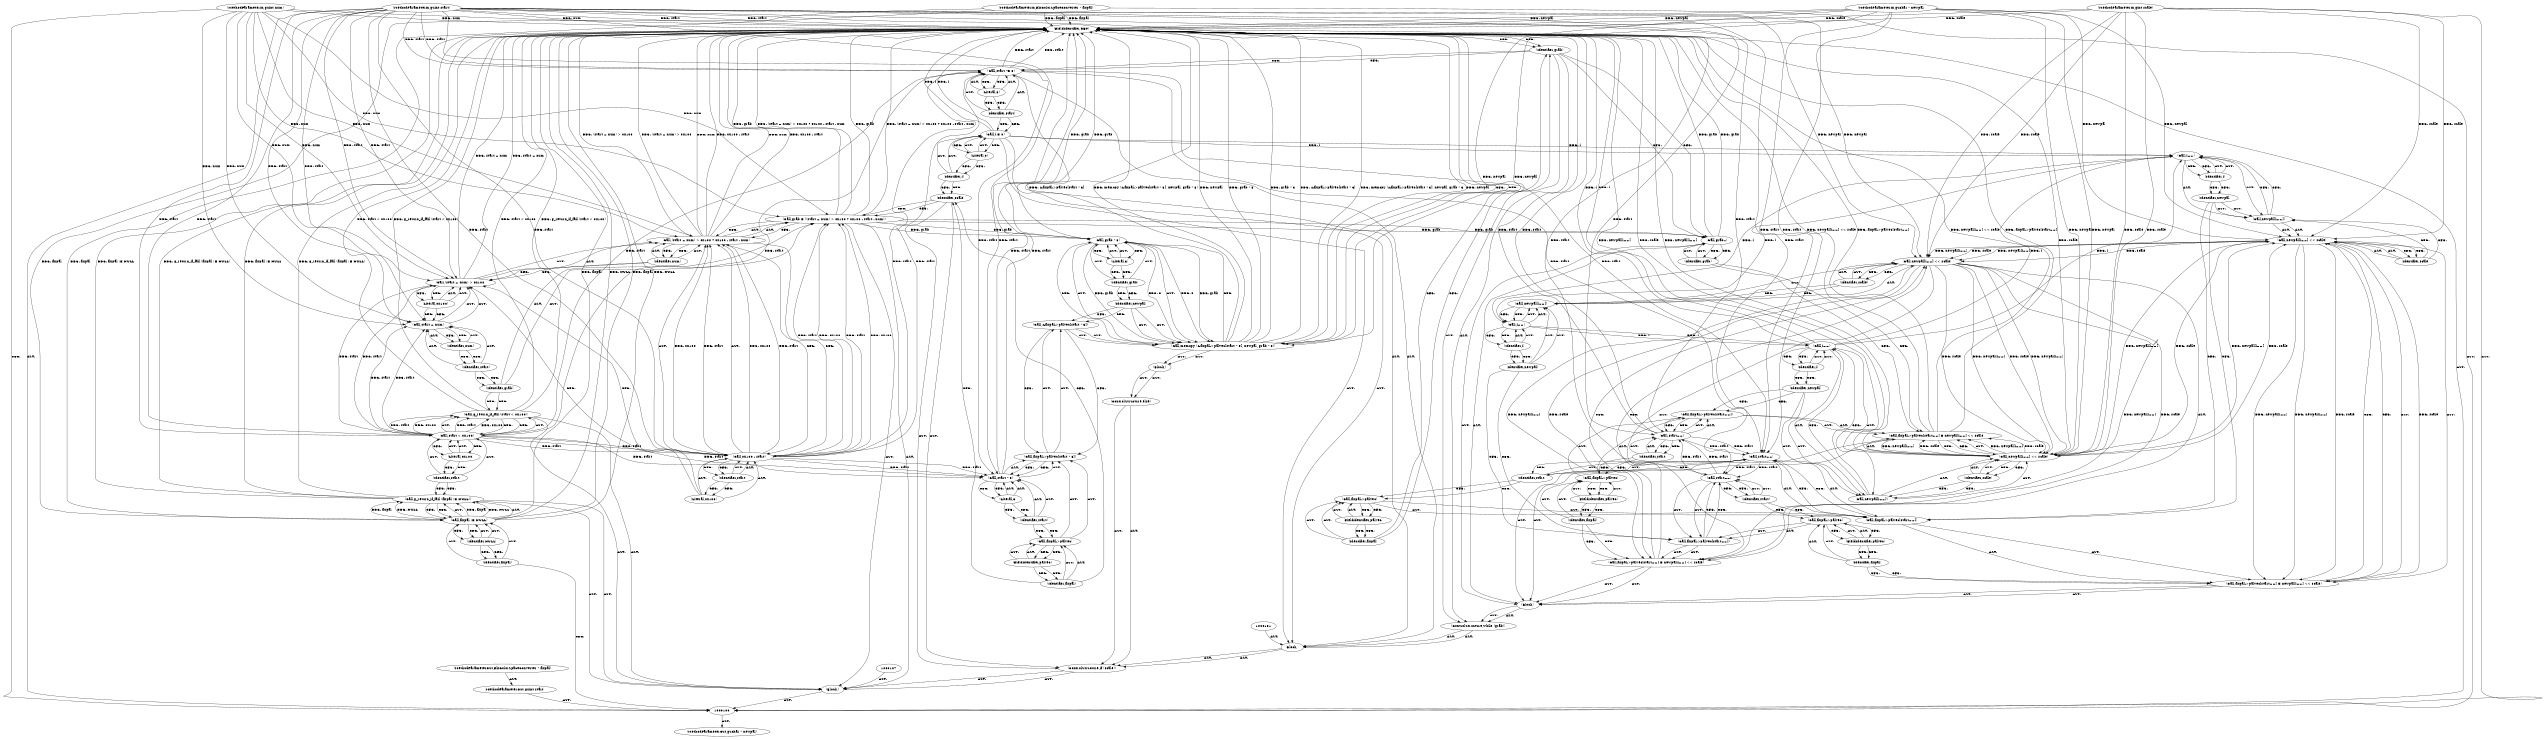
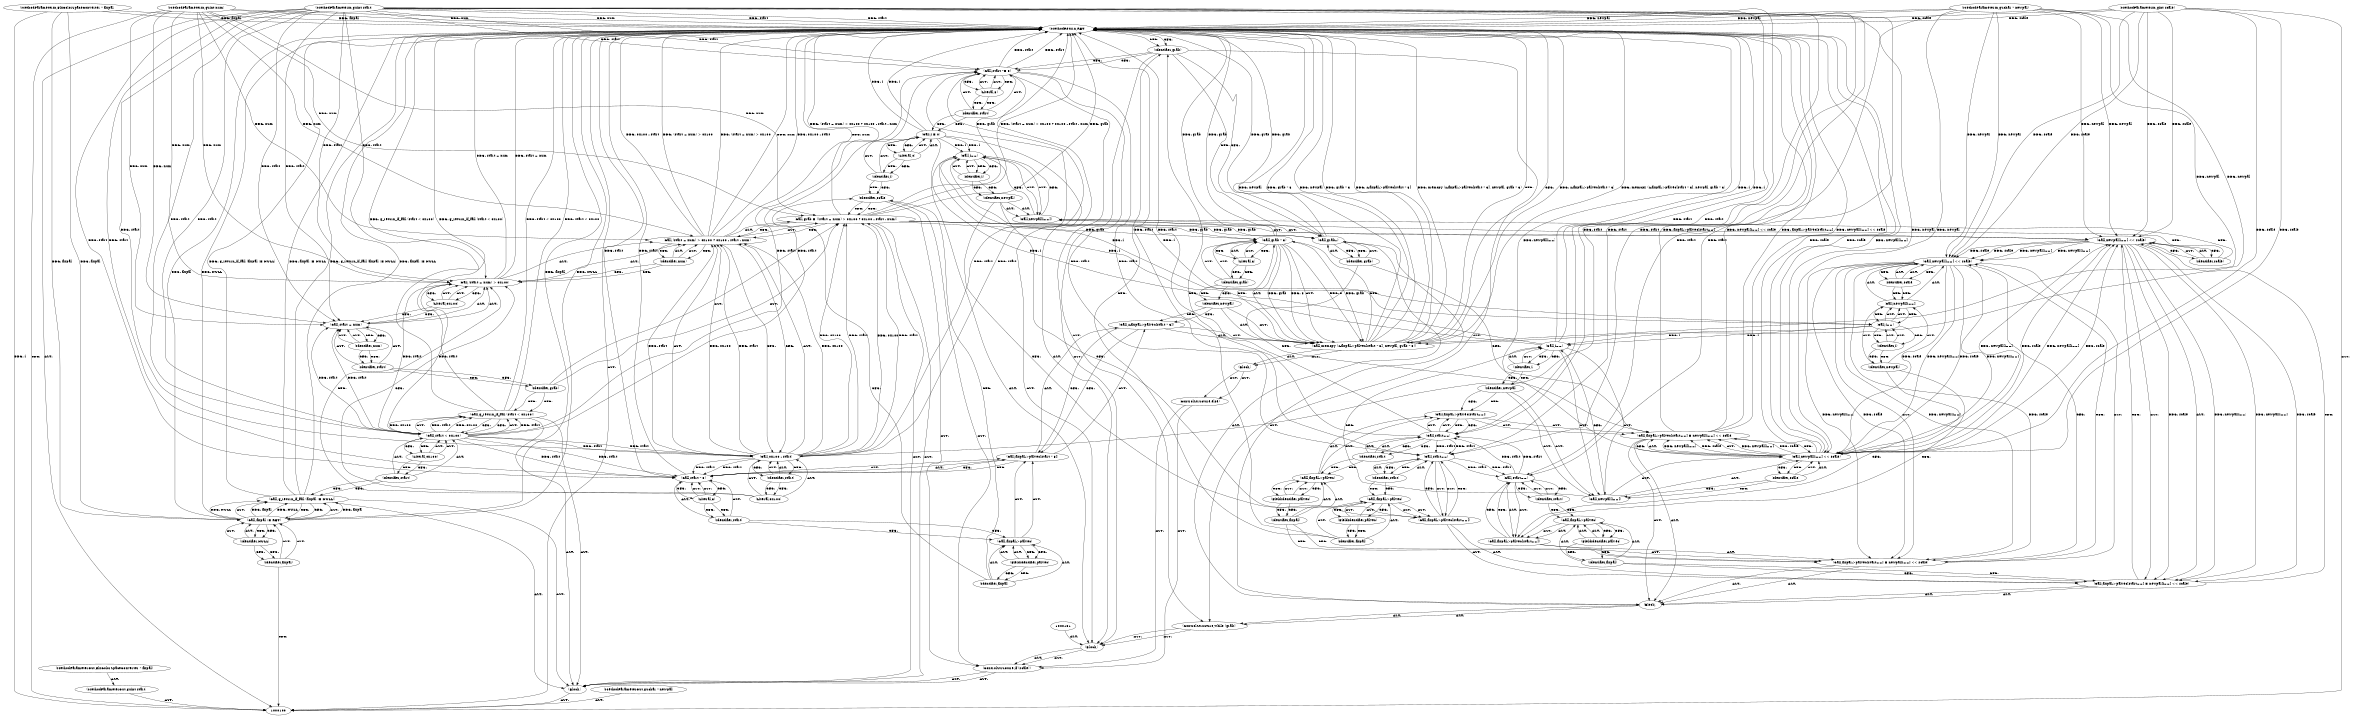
(1072, 29) -> (1068, 29)
(2472, 357) -> (20, 357)
(469, 520) -> (264, 520)
(889, 668) -> none
(722, 720) -> (458, 707)
